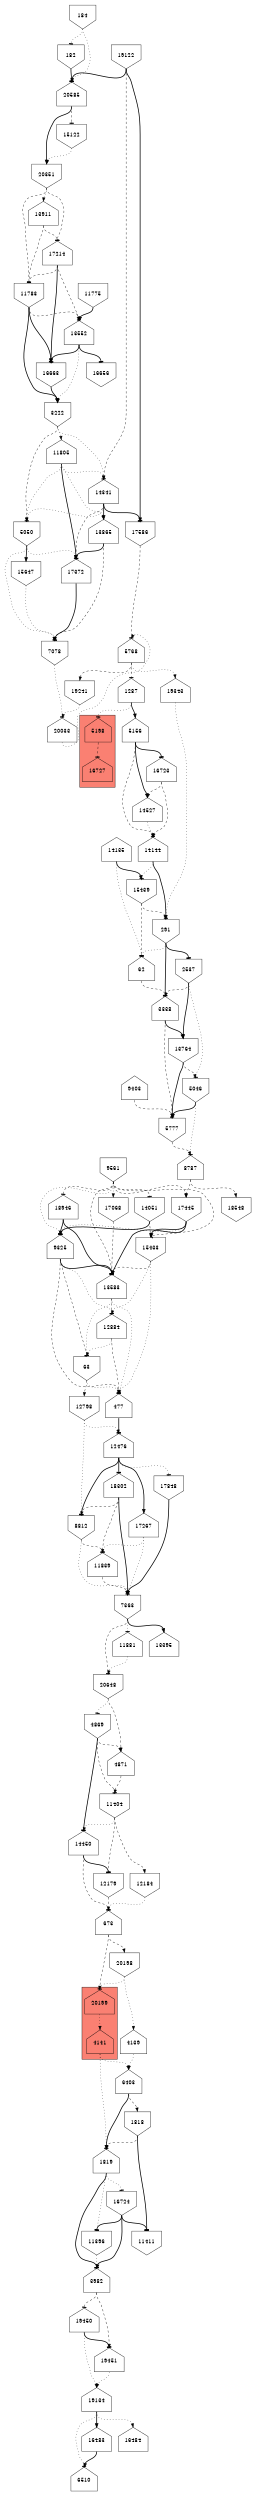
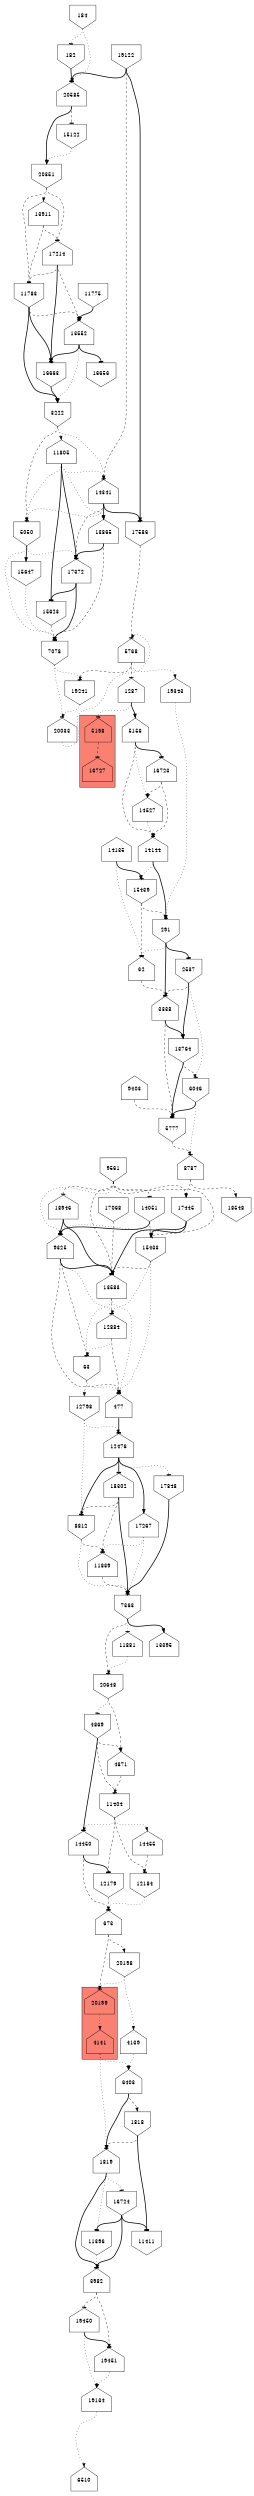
none -> (51, 612)
none -> (66, 673)
(138, 769) -> (138, 769)
(176, 1088) -> (176, 1088)
(196, 1089) -> (196, 1089)
(113, 1188) -> none
none -> (147, 1844)
(76, 2434) -> (76, 2434)
(97, 2441) -> none
(133, 2441) -> none
